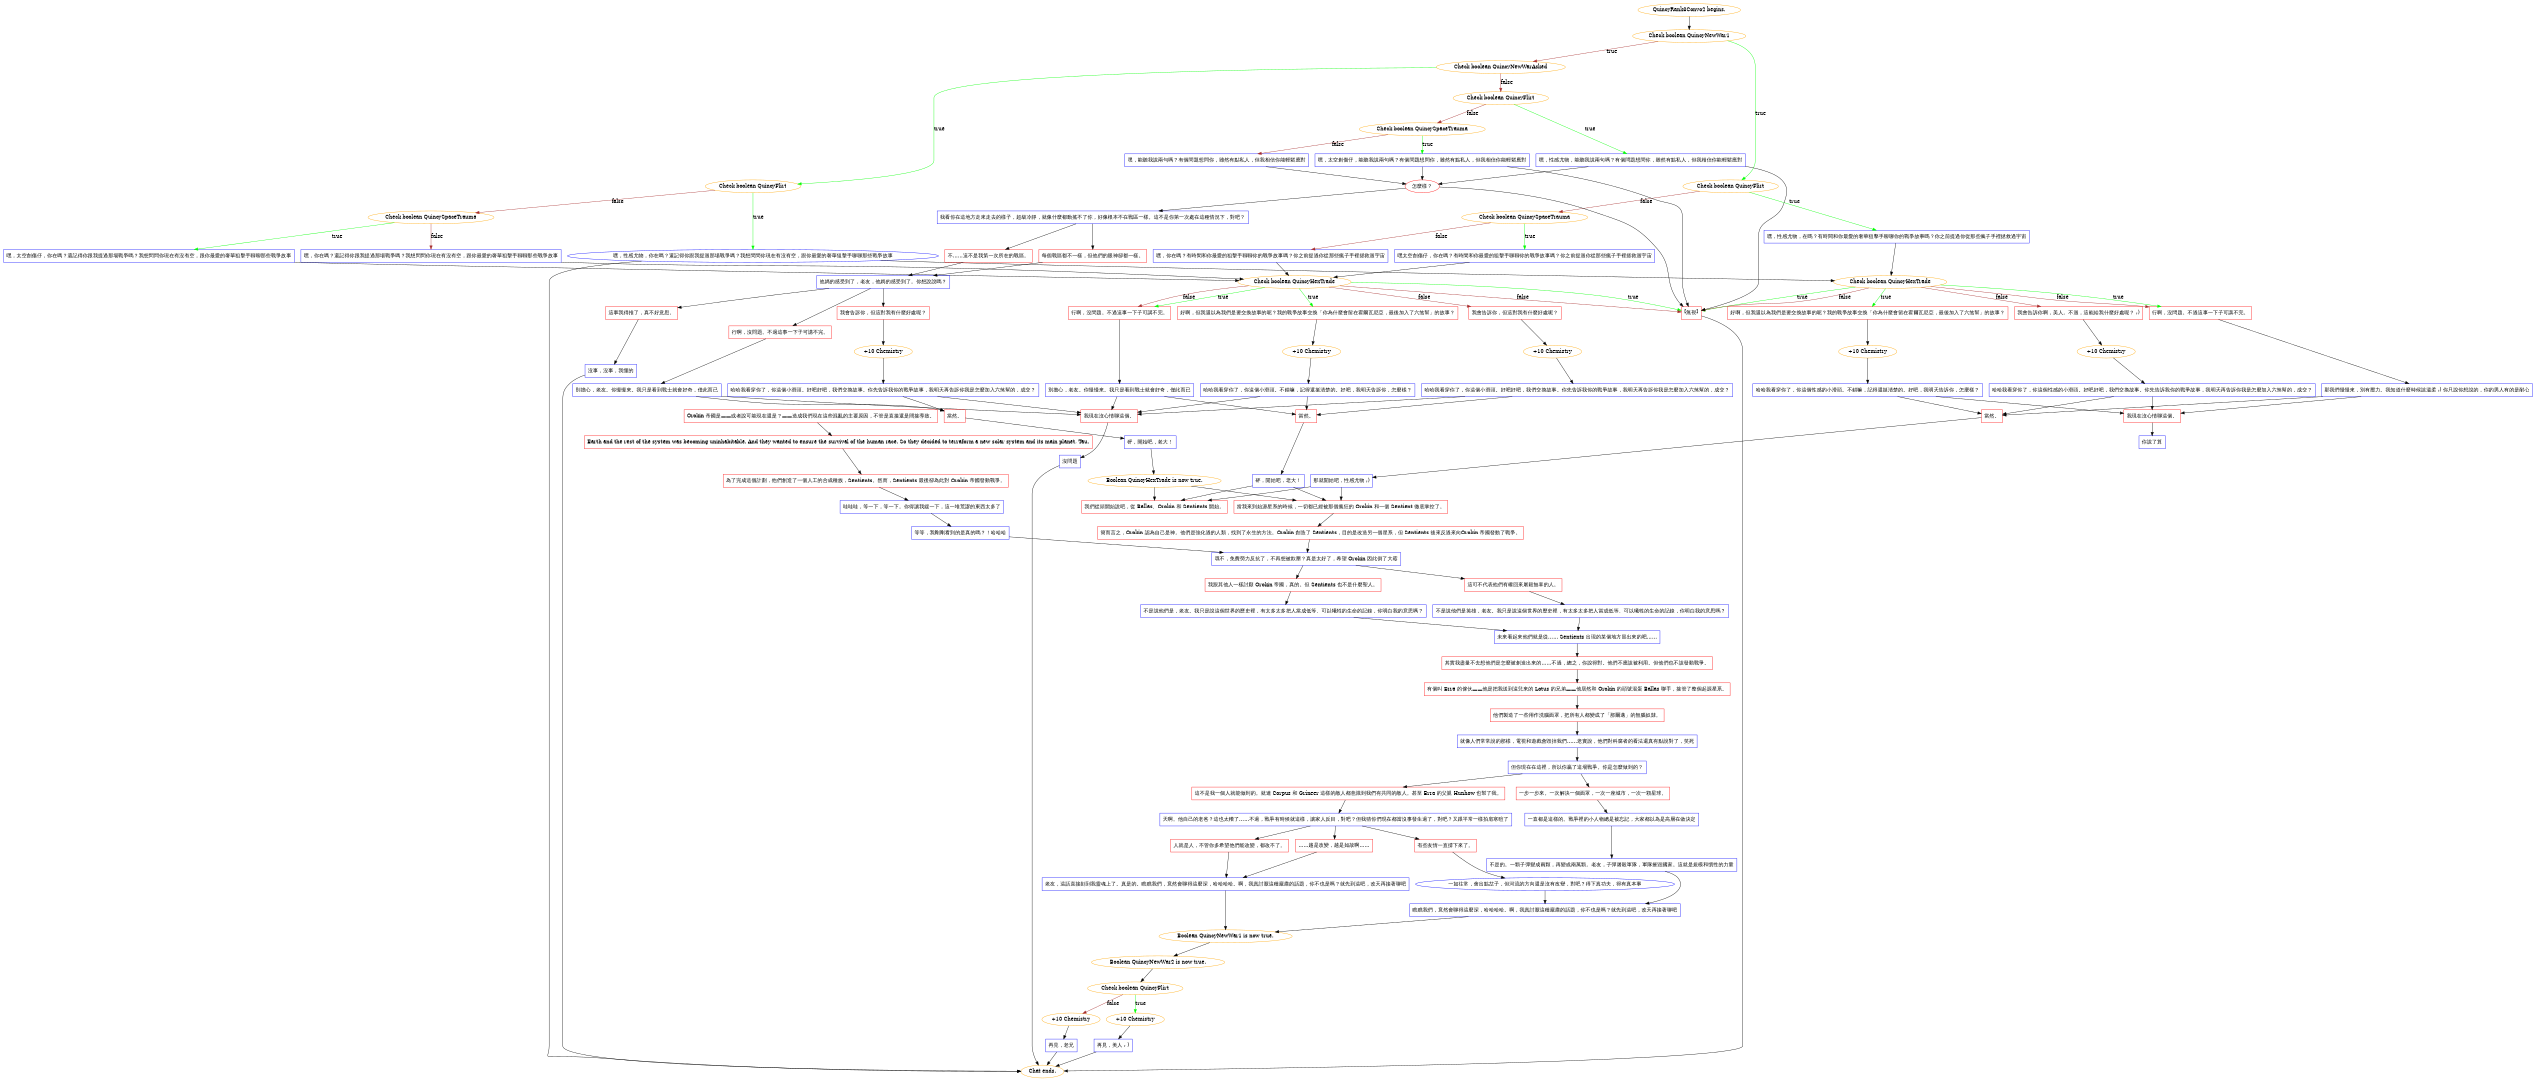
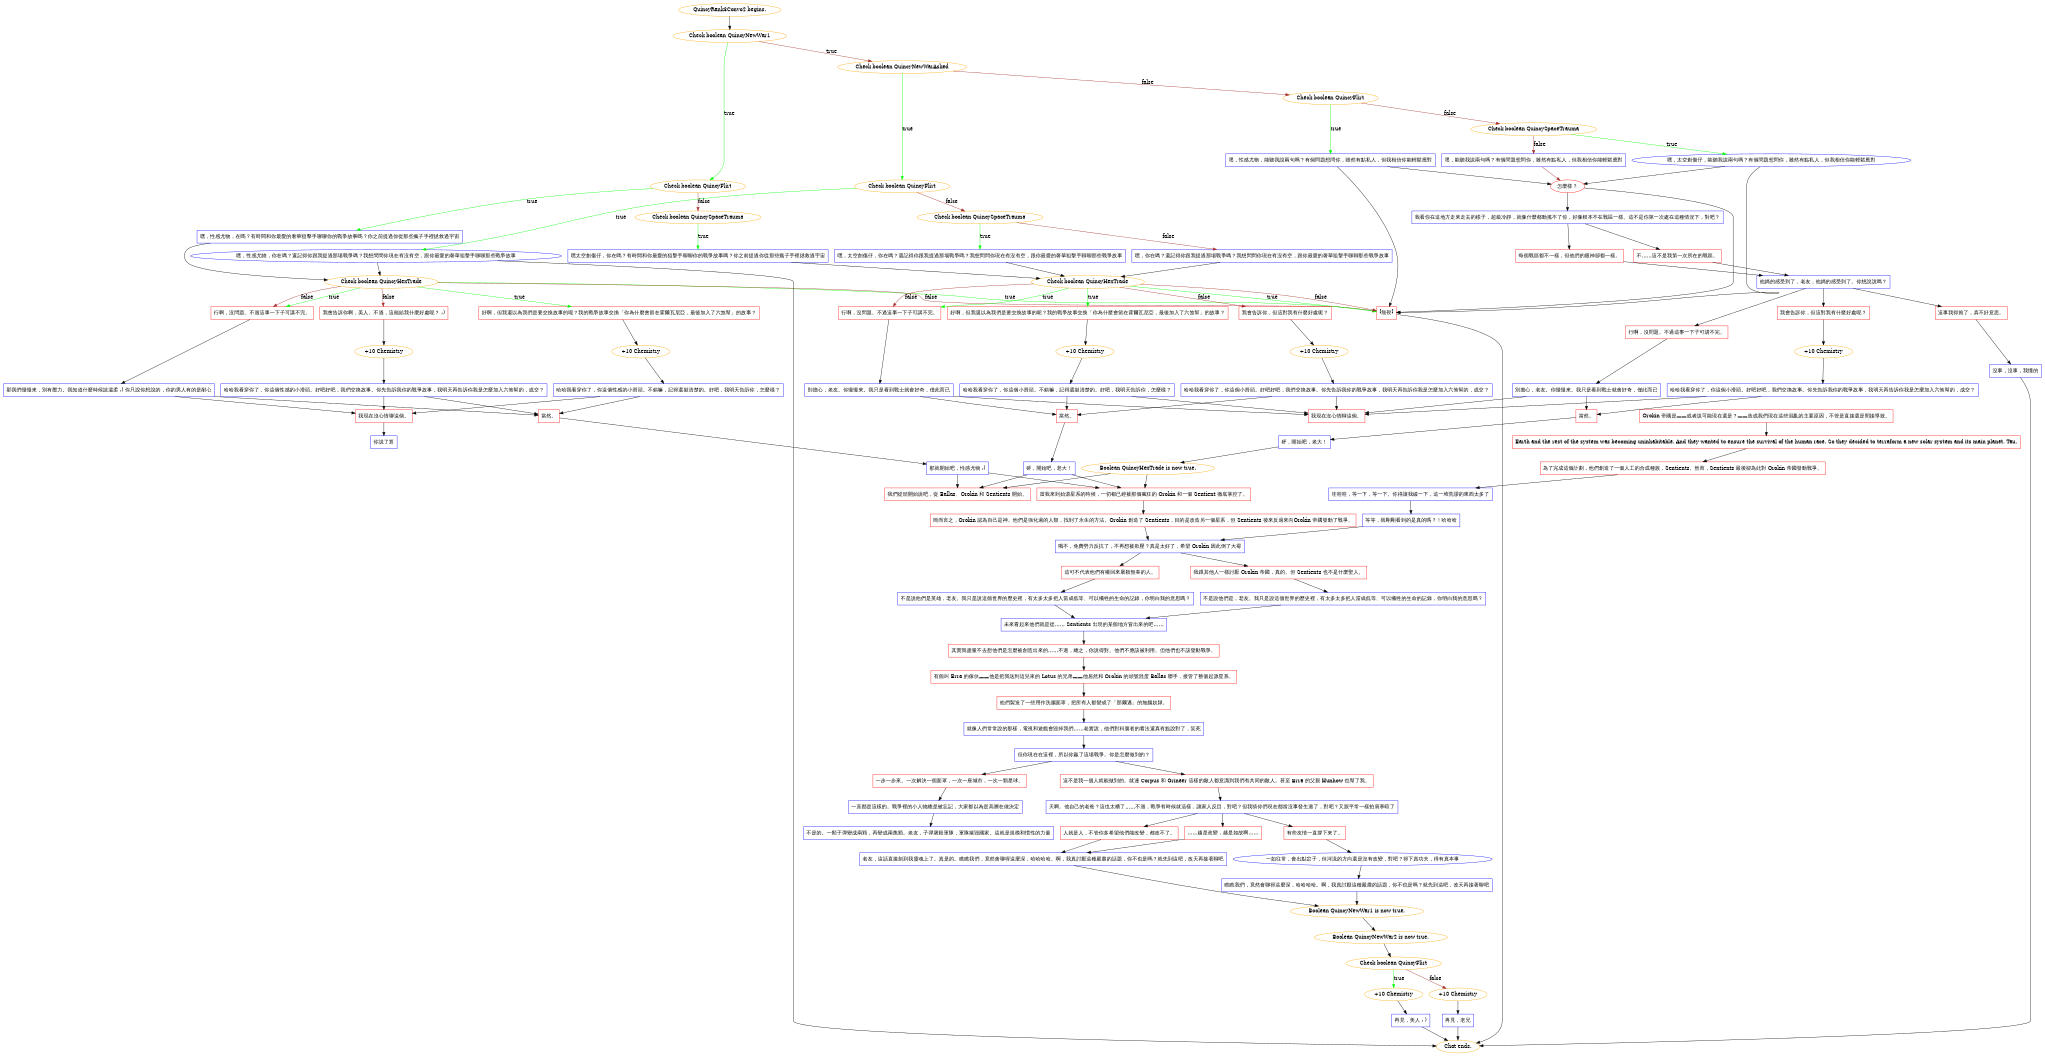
(1422, 160) -> (1771, 160)
(1334, 175) -> (1550, 173)
(1271, 256) -> none
(1070, 462) -> none
(1677, 892) -> none
